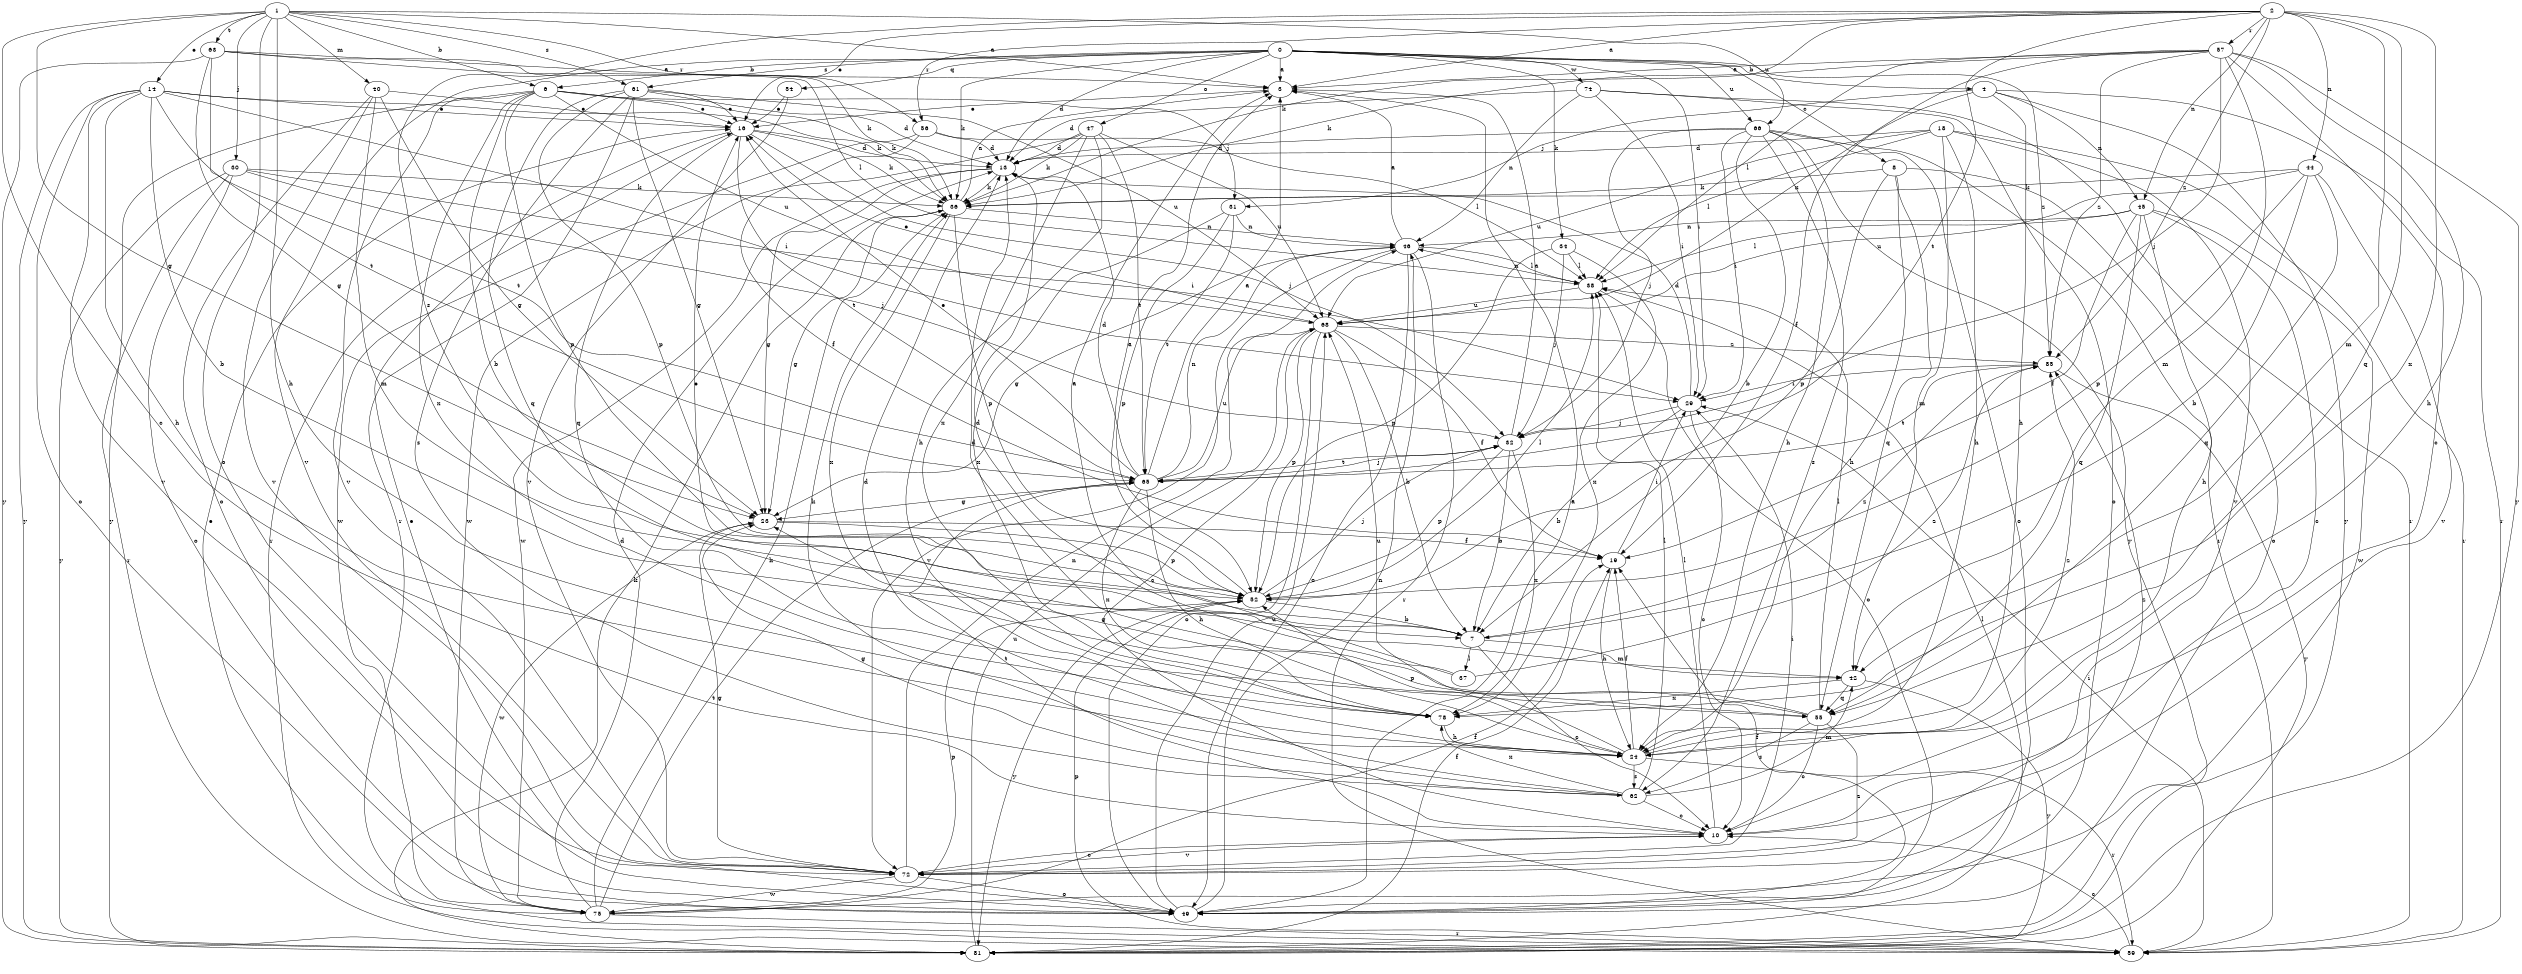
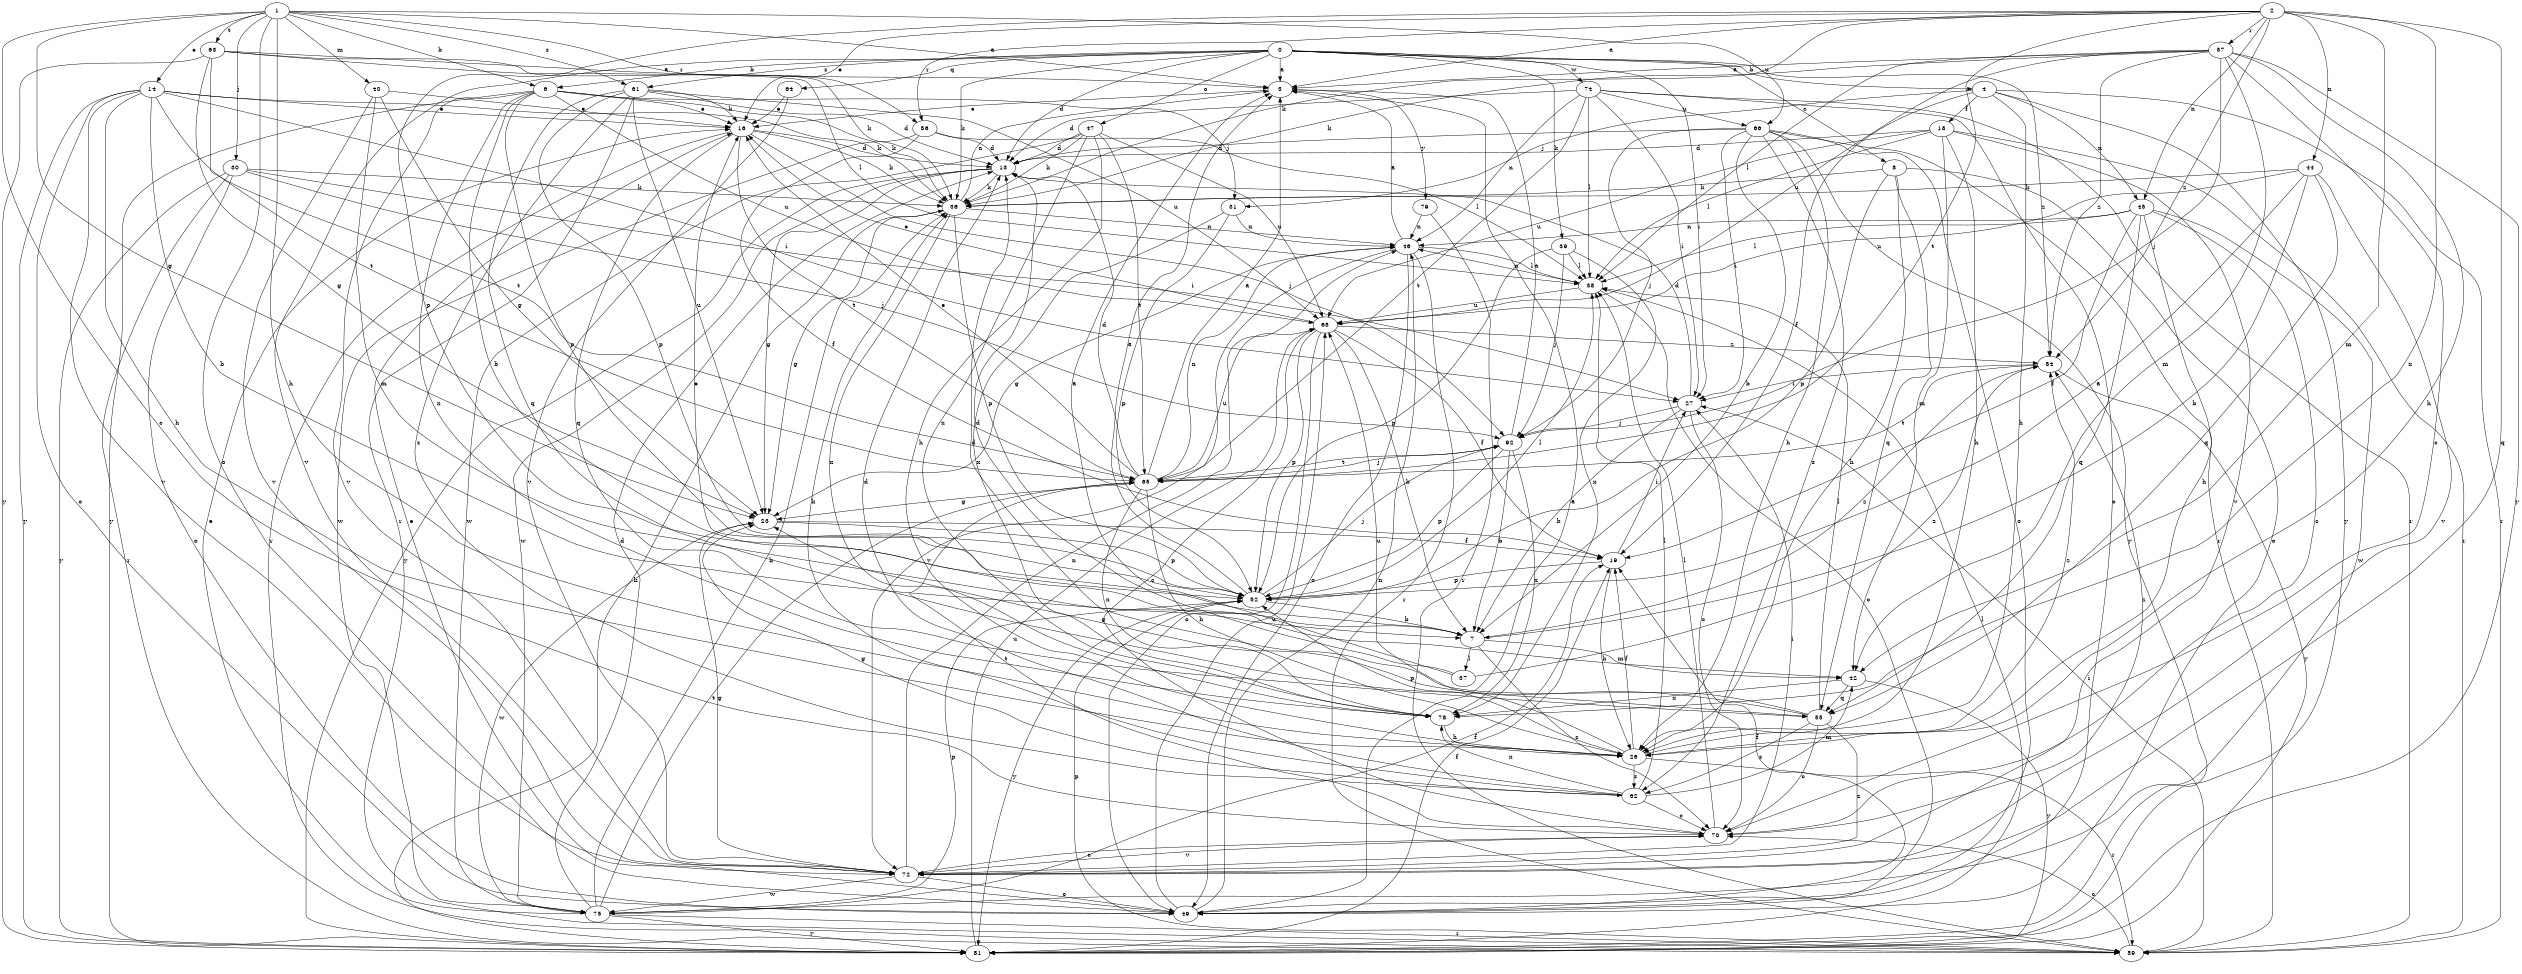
(1531, 58) -> (1671, 109)
(789, 89) -> (789, 89)
none -> (1965, 107)
(731, 109) -> (731, 109)
none -> (1588, 185)
(1797, 188) -> (1797, 188)
none -> (1425, 207)
(1564, 246) -> (1564, 246)
(429, 305) -> (429, 305)
(699, 305) -> (699, 305)
(1171, 335) -> (1389, 304)
(2050, 364) -> (2050, 364)
(2099, 384) -> (2099, 384)
(1690, 404) -> (1690, 404)
(1510, 443) -> (1510, 443)
(2299, 444) -> (2085, 798)
none -> (1436, 581)
none -> (338, 691)
(418, 756) -> none
(1634, 757) -> (1634, 757)
(1716, 836) -> (1716, 836)
none -> (785, 933)
